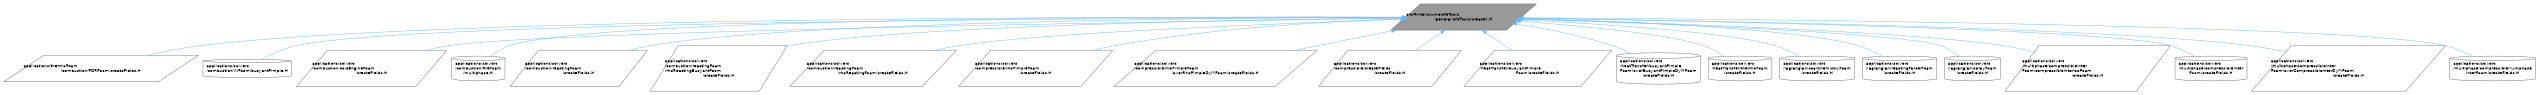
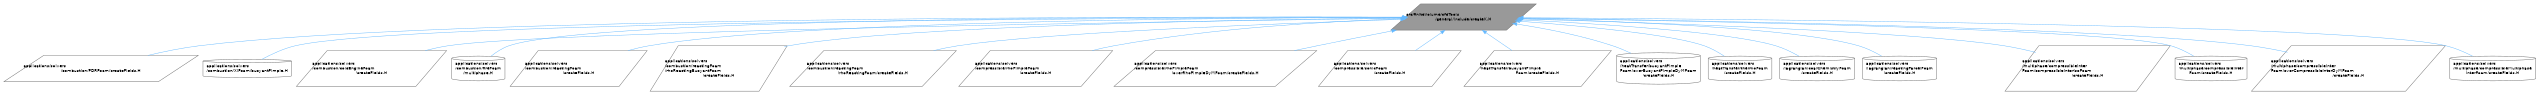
(1464, 17) -> (1464, 17)
(101, 68) -> (101, 68)
(1390, 68) -> (1390, 68)
(1972, 68) -> none
